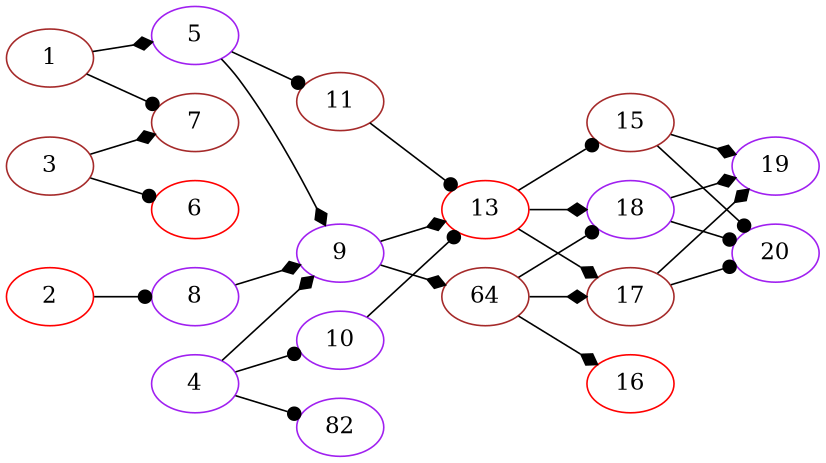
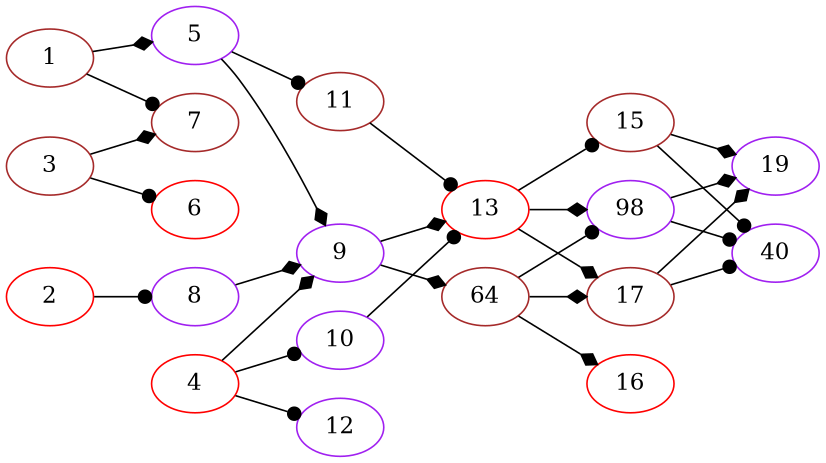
(630, 210) -> (630, 210)
(776, 253) -> (776, 253)
(195, 384) -> (195, 384)
(340, 427) -> (340, 427)
